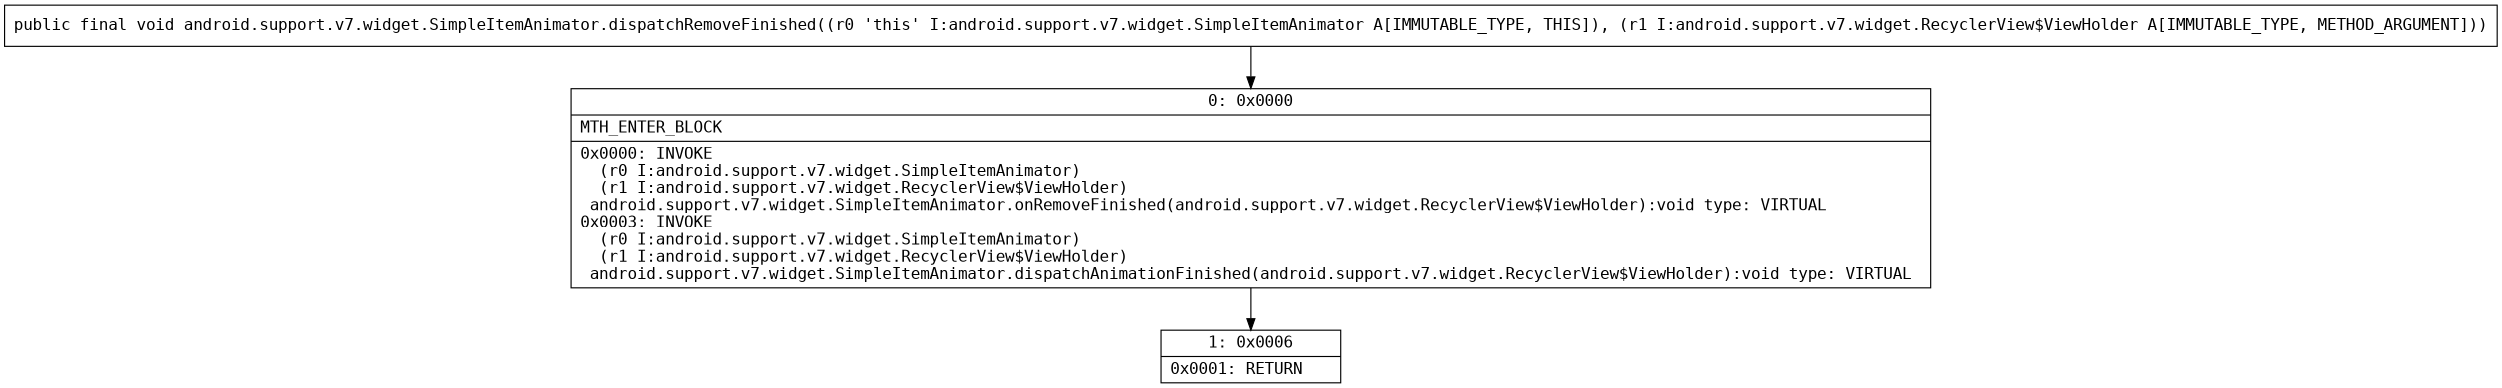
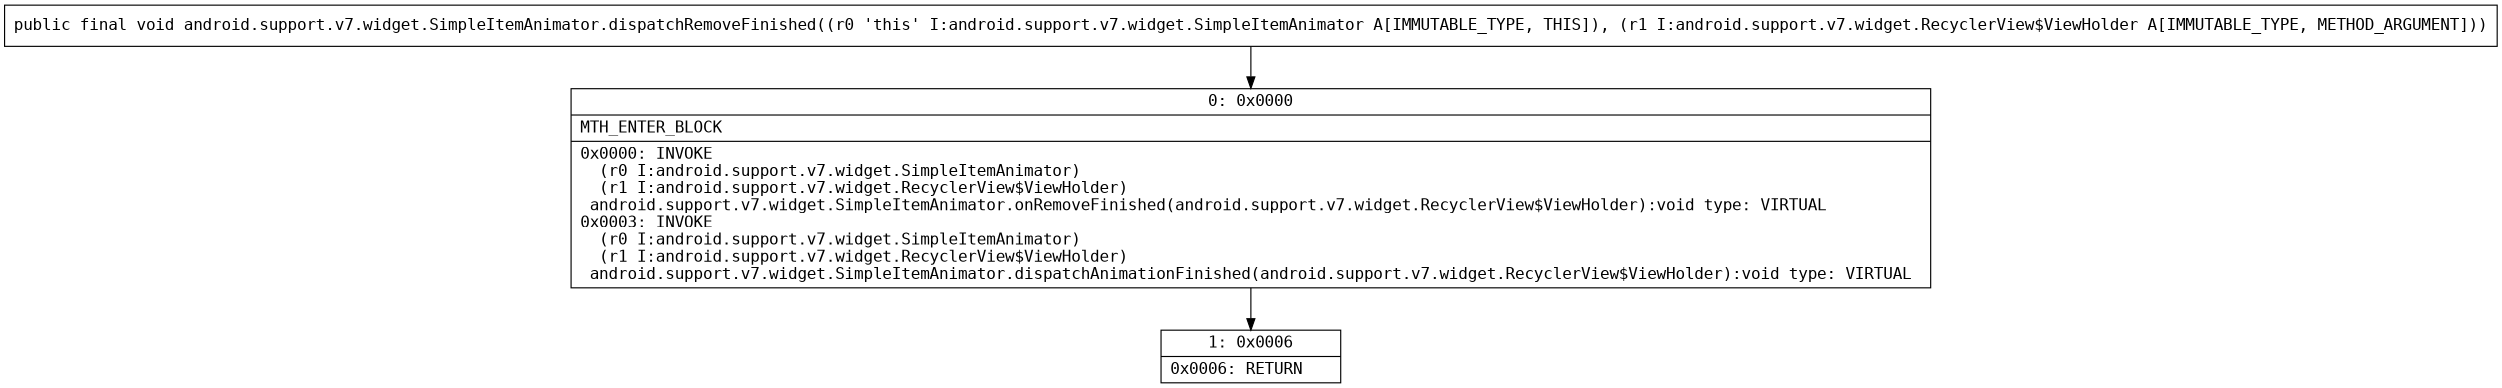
(1251, 369) -> (1251, 369)
